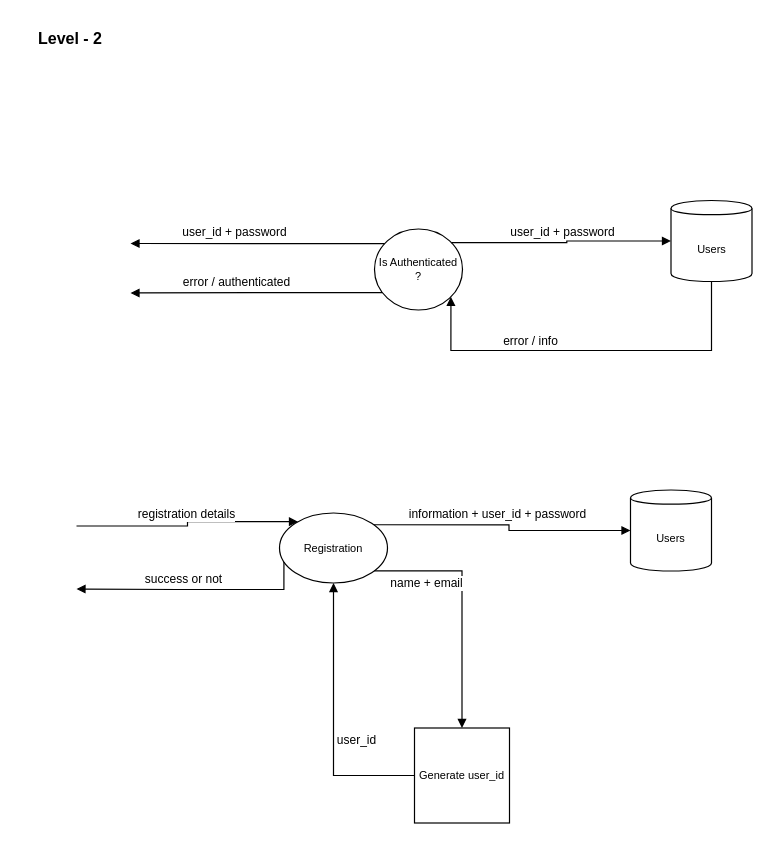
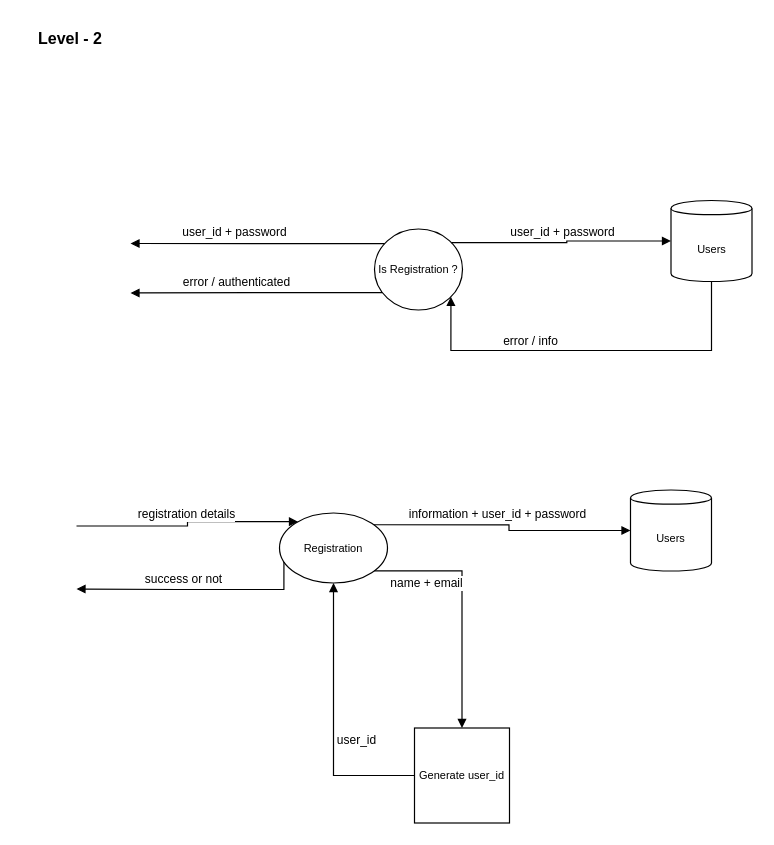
(419, 270) -> (419, 270)
